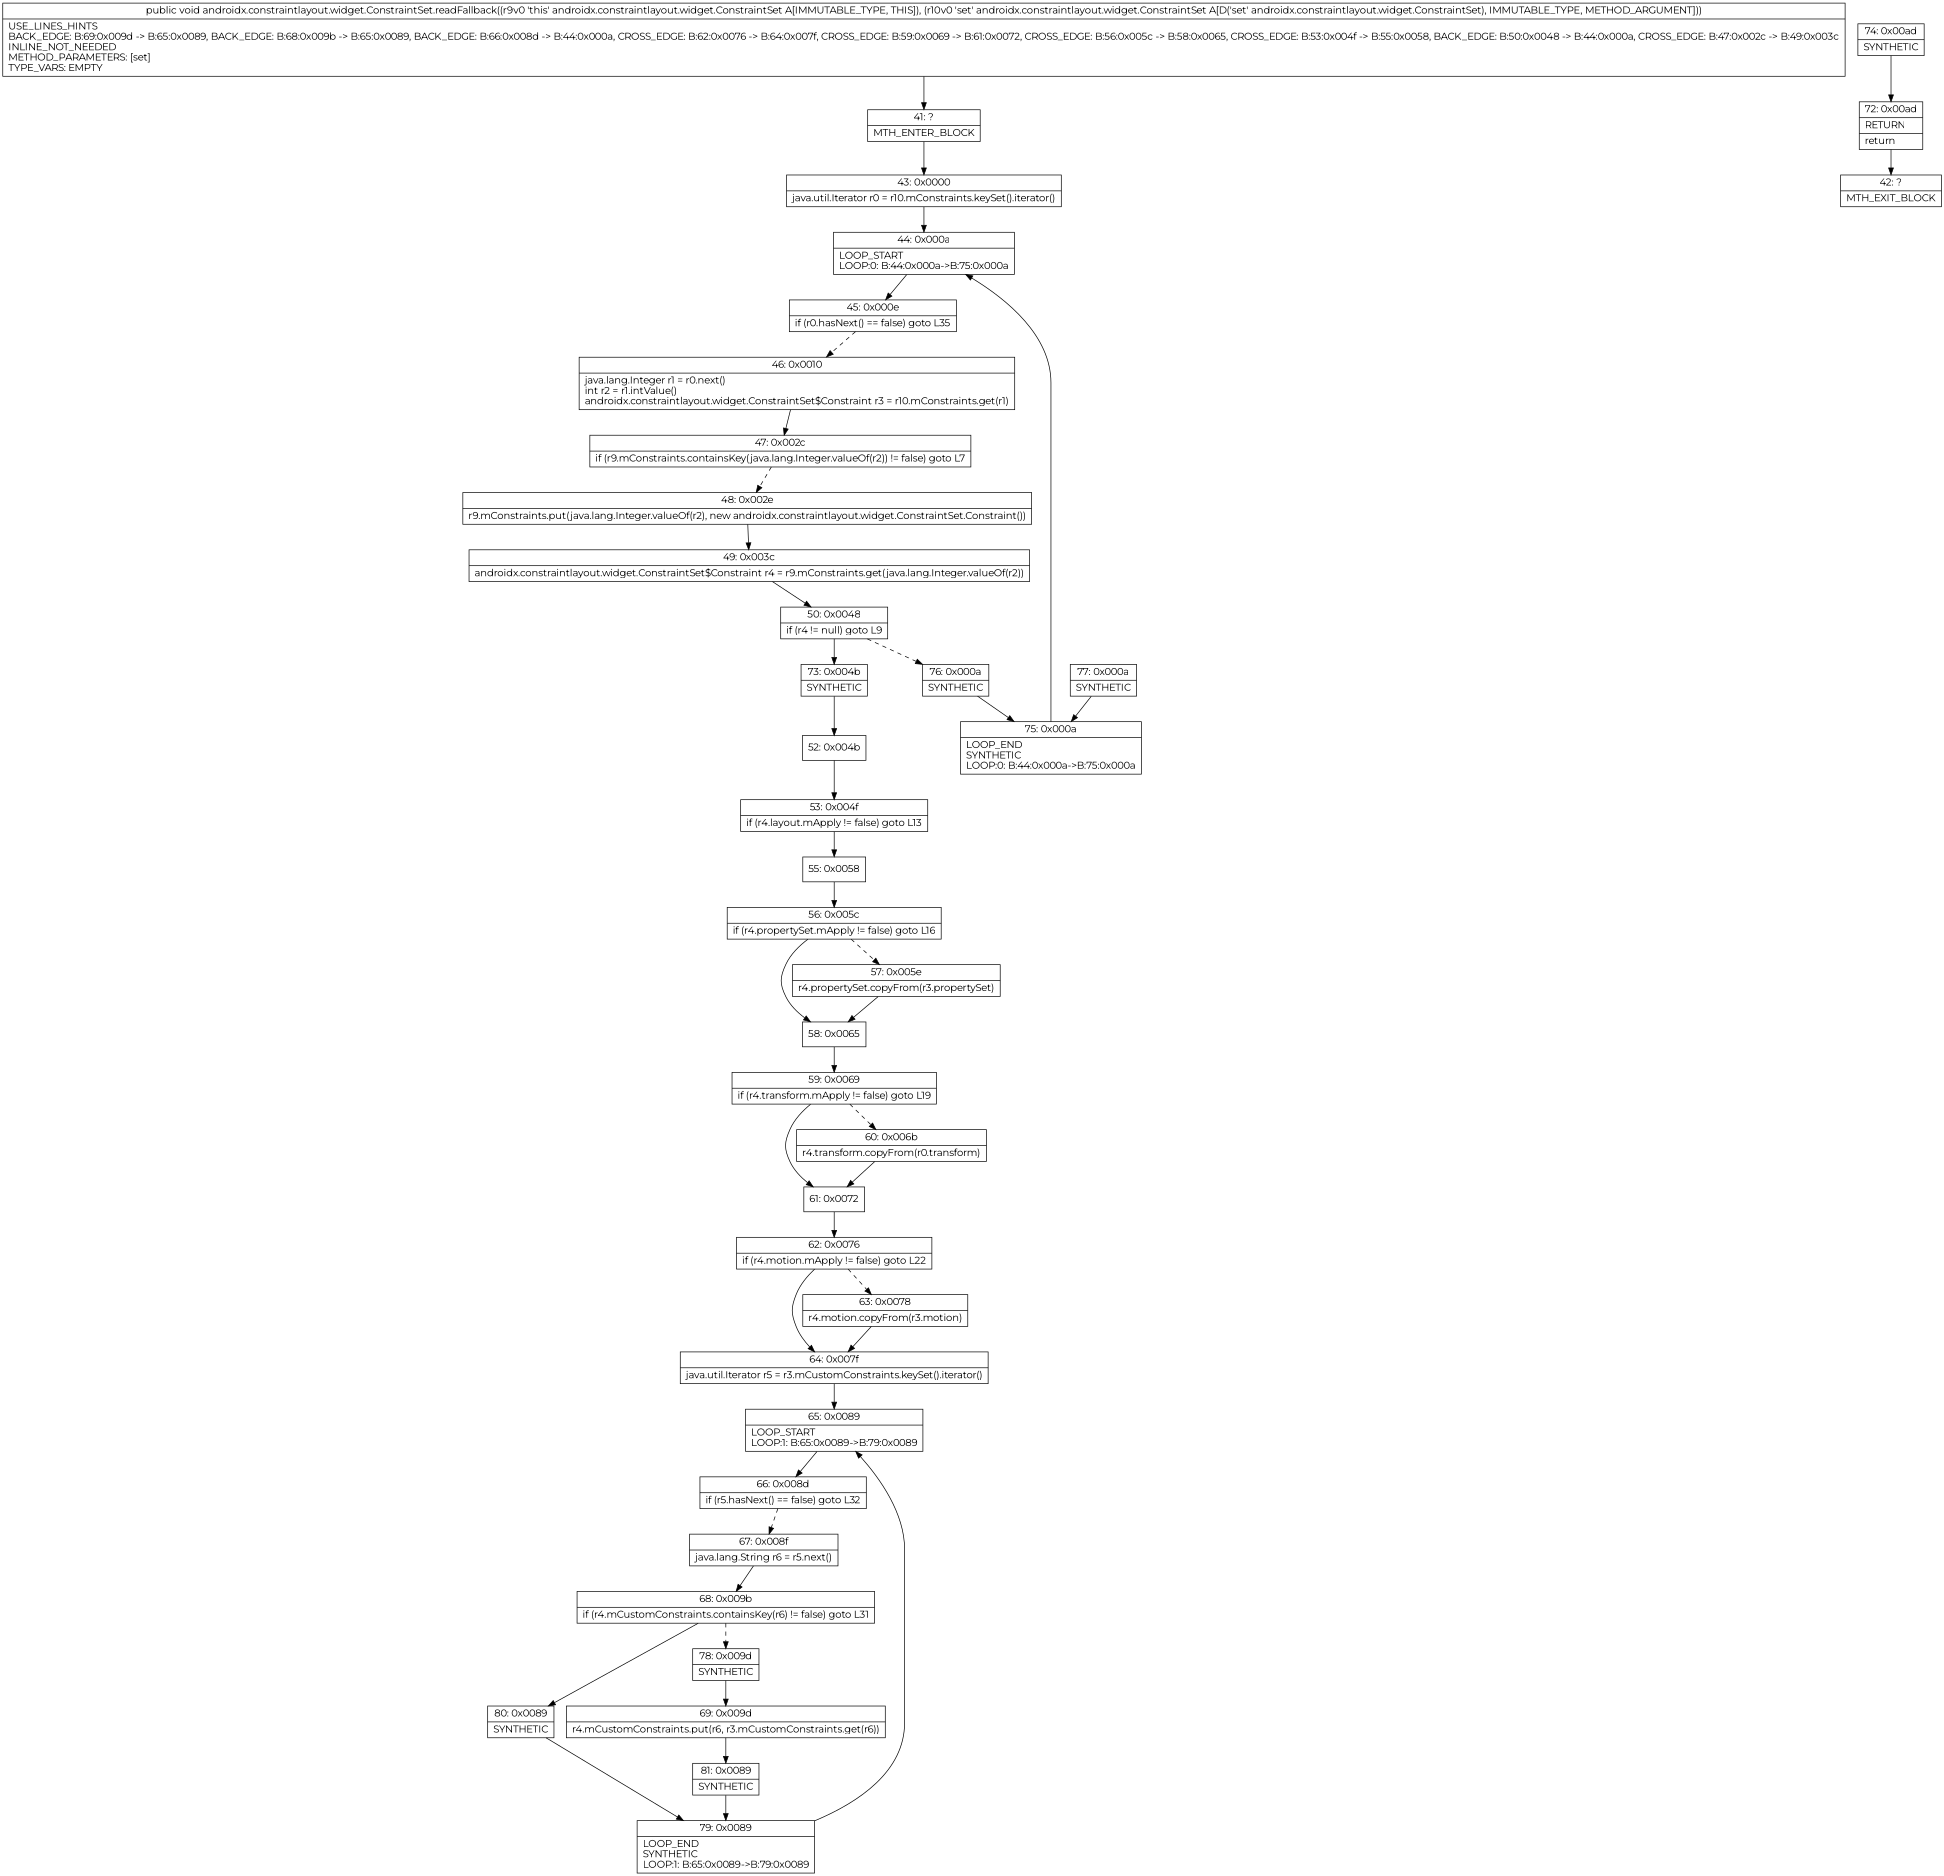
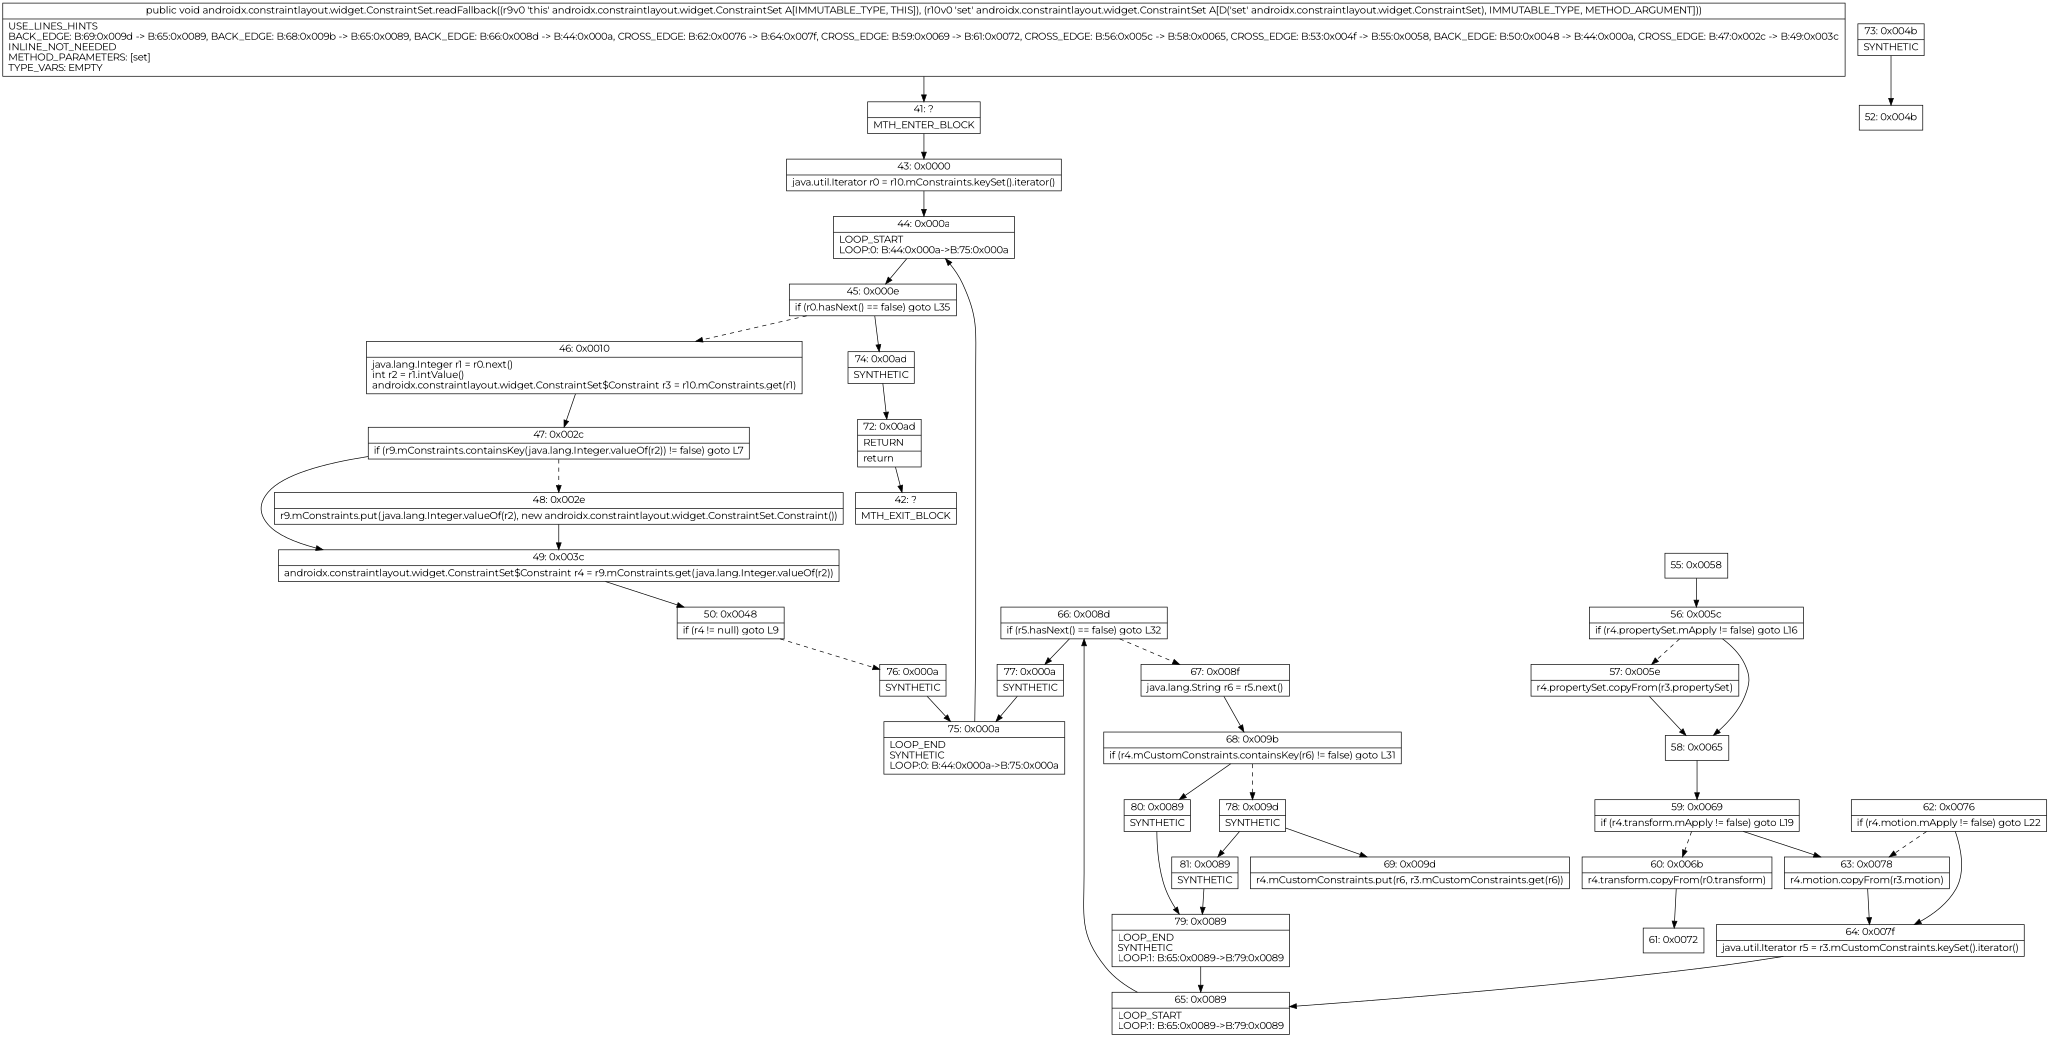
none -> (877, 330)
none -> (275, 486)
(834, 648) -> none
none -> (1060, 649)
(834, 816) -> none
(786, 1143) -> (1779, 843)
(834, 1221) -> none
(726, 1747) -> (1231, 842)
